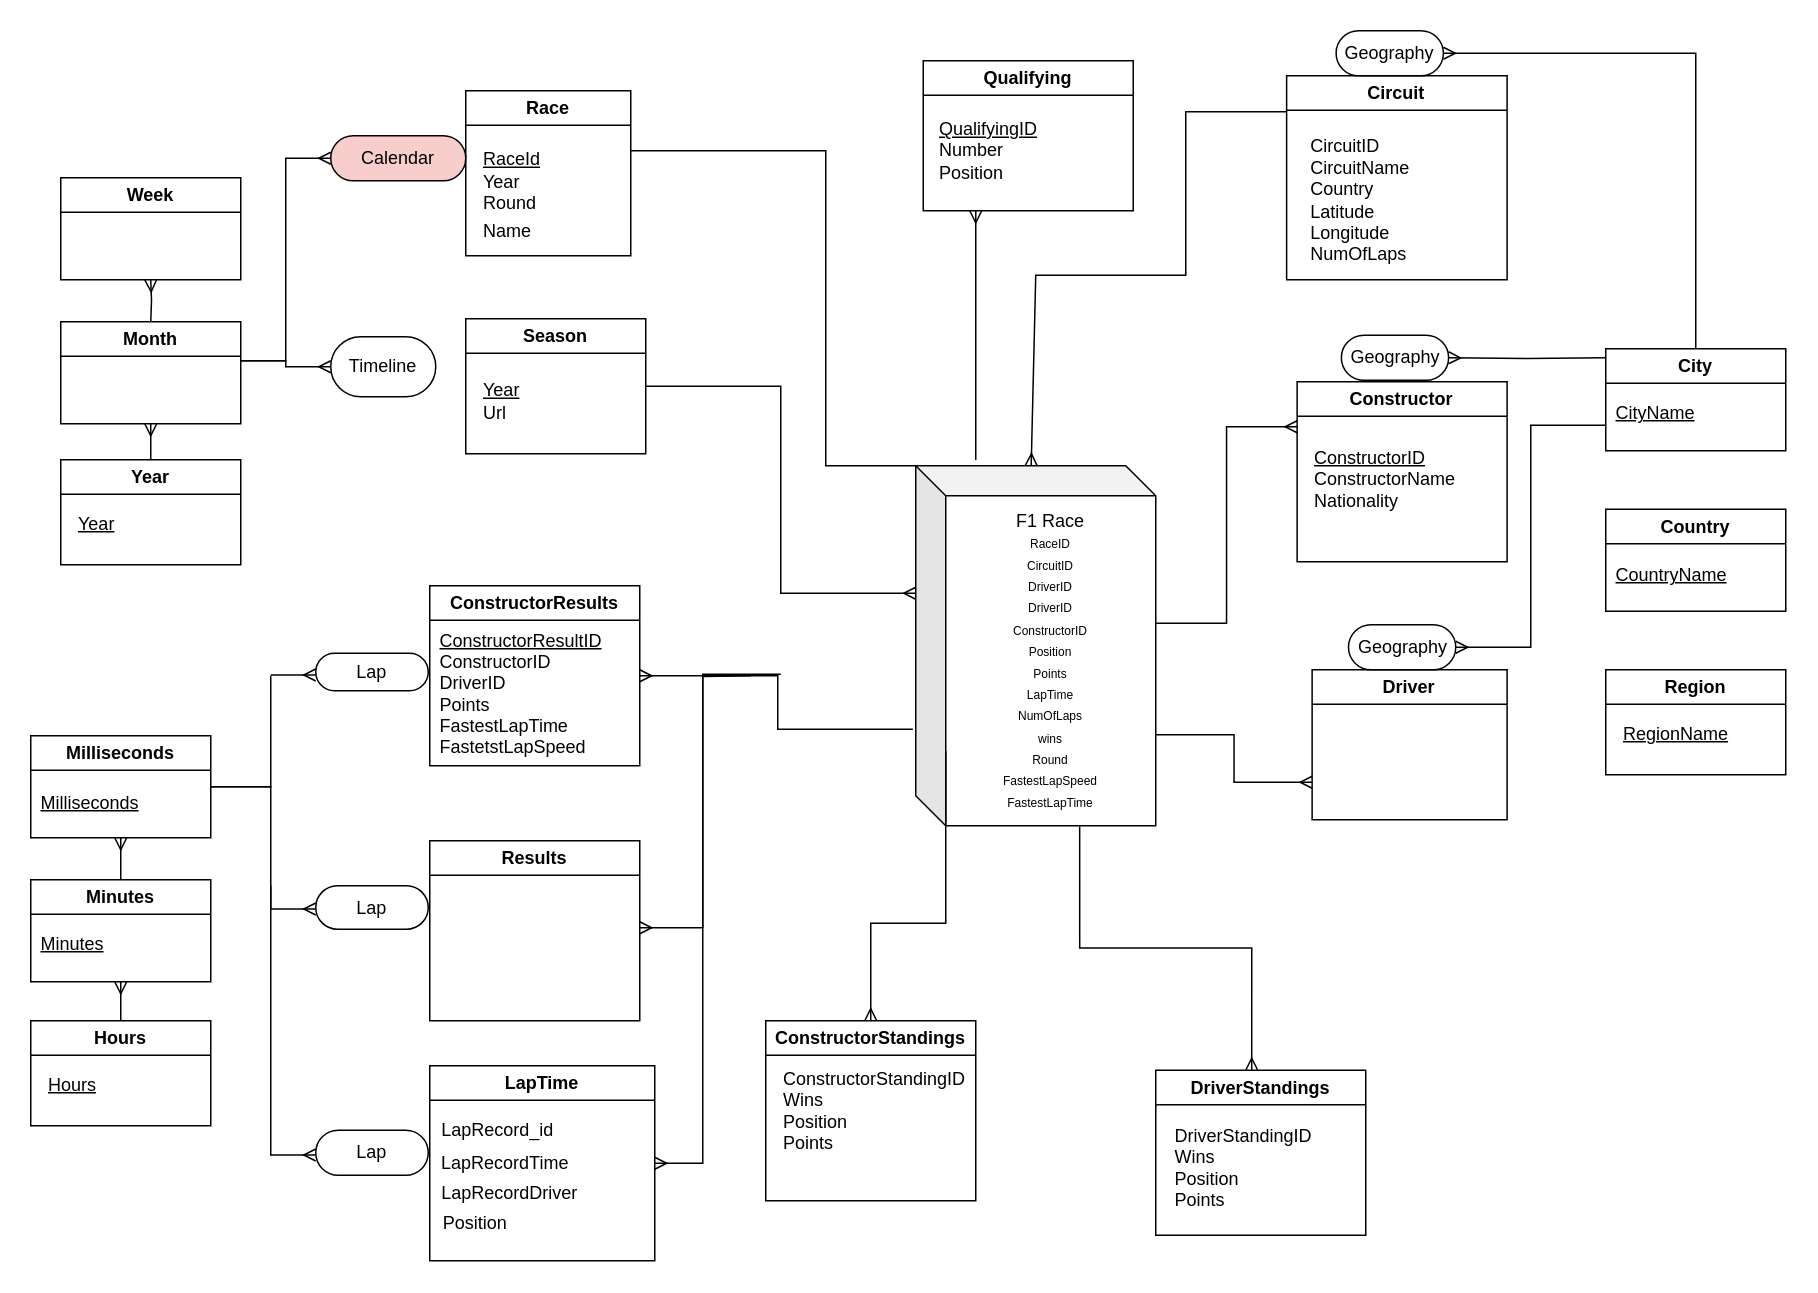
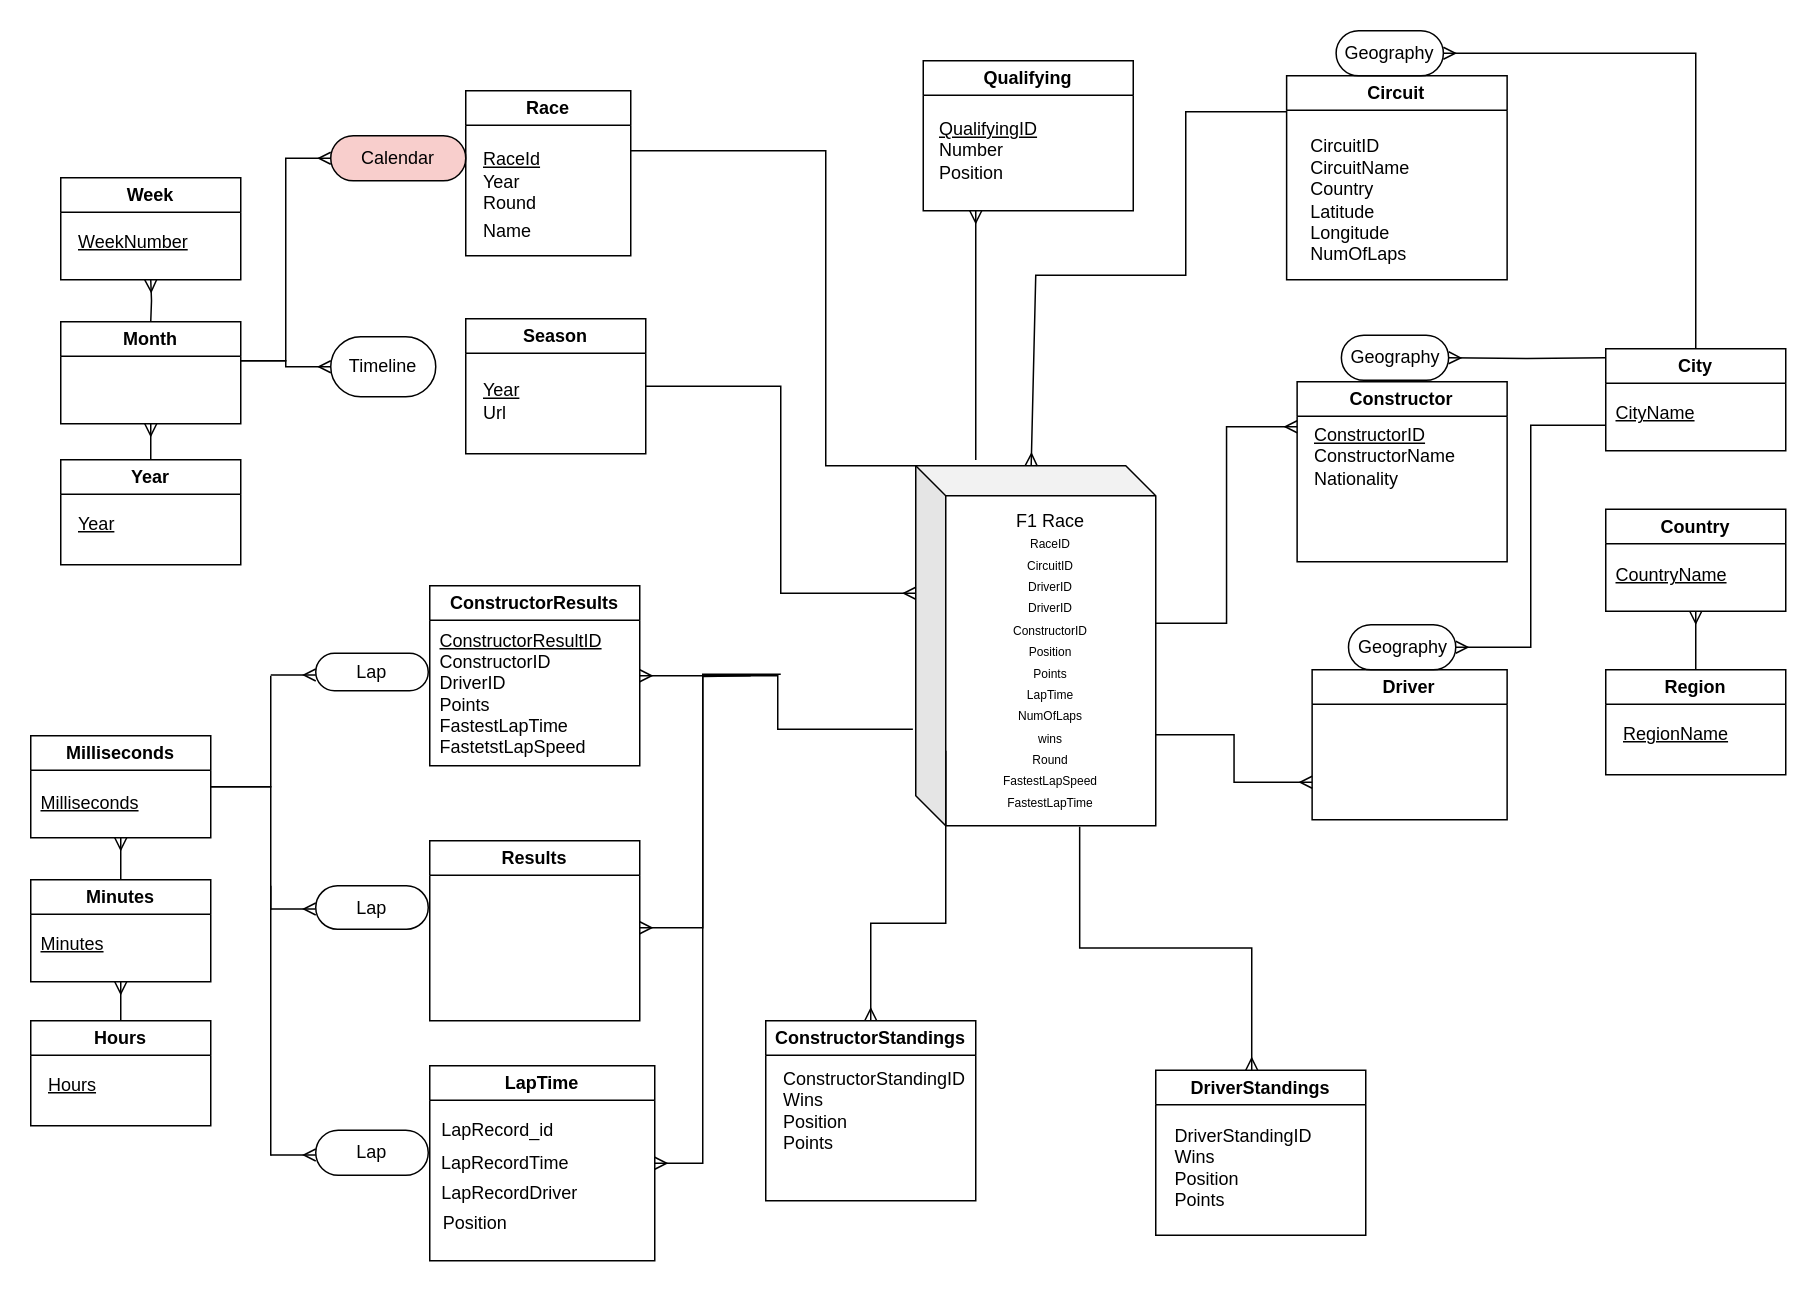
none -> (151, 242)
(1402, 479) -> (1402, 457)
none -> (1696, 643)
